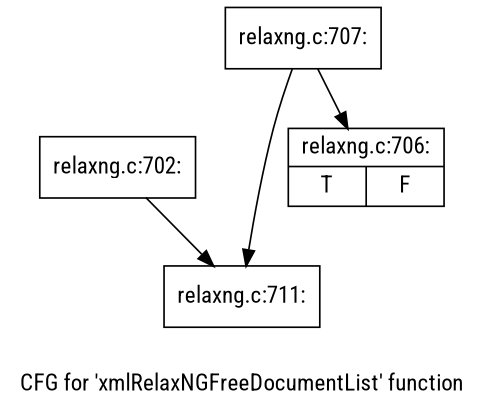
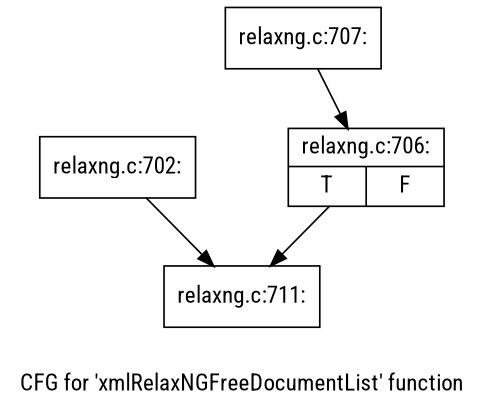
(266, 158) -> (306, 230)
